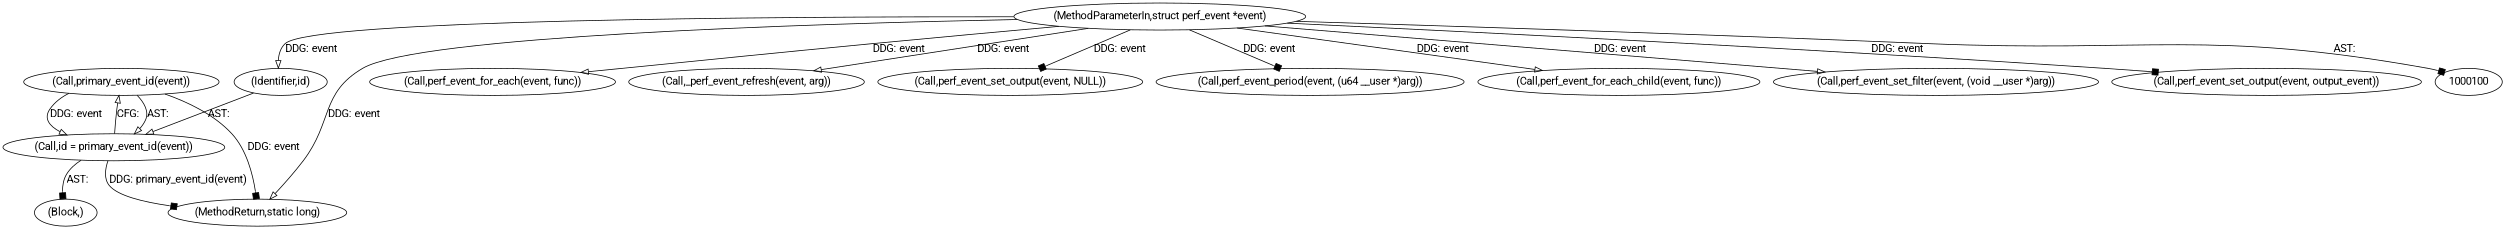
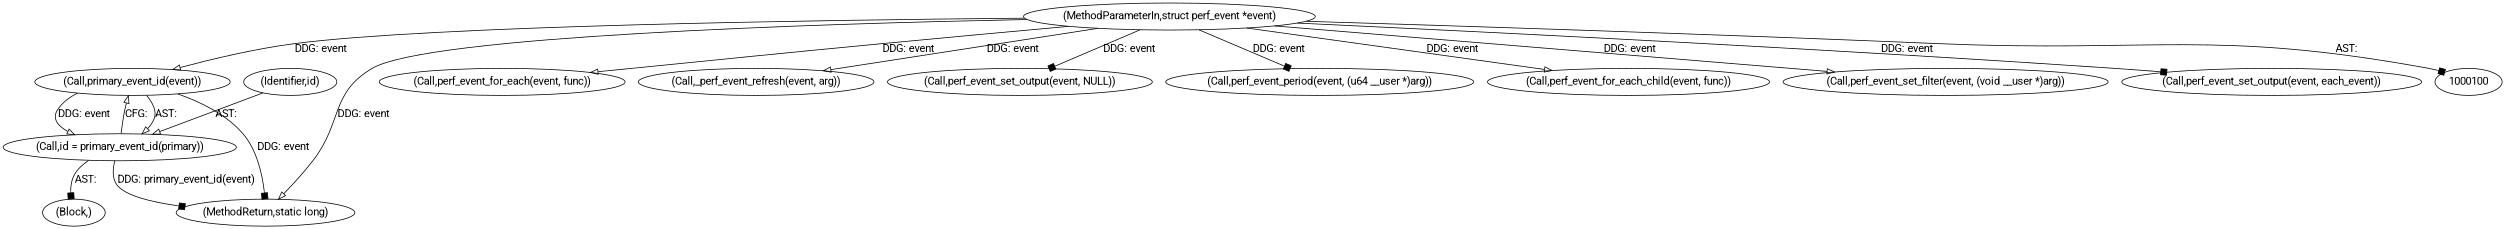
(639, 20) -> (601, 26)
(2267, 82) -> (2272, 82)
(114, 147) -> (120, 147)
